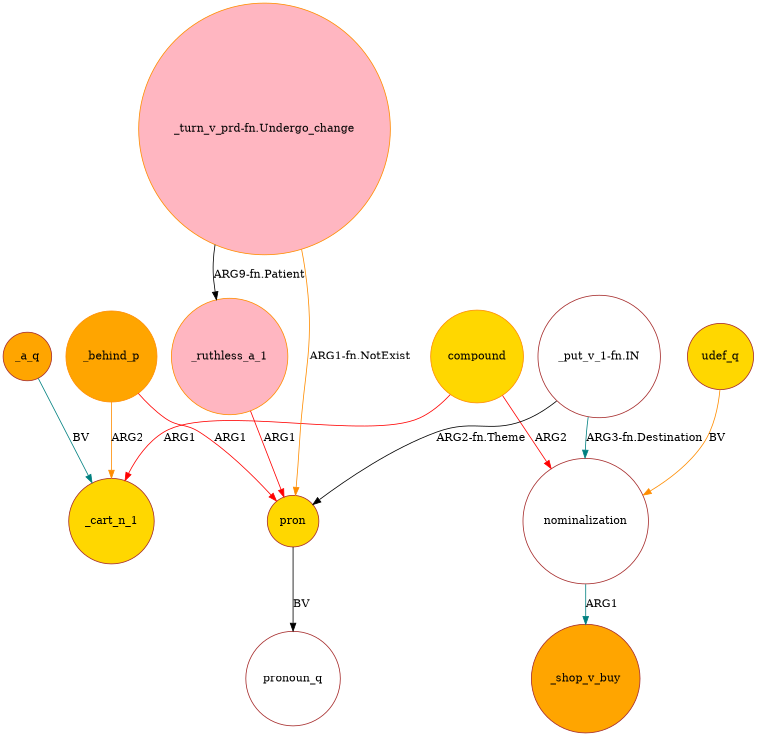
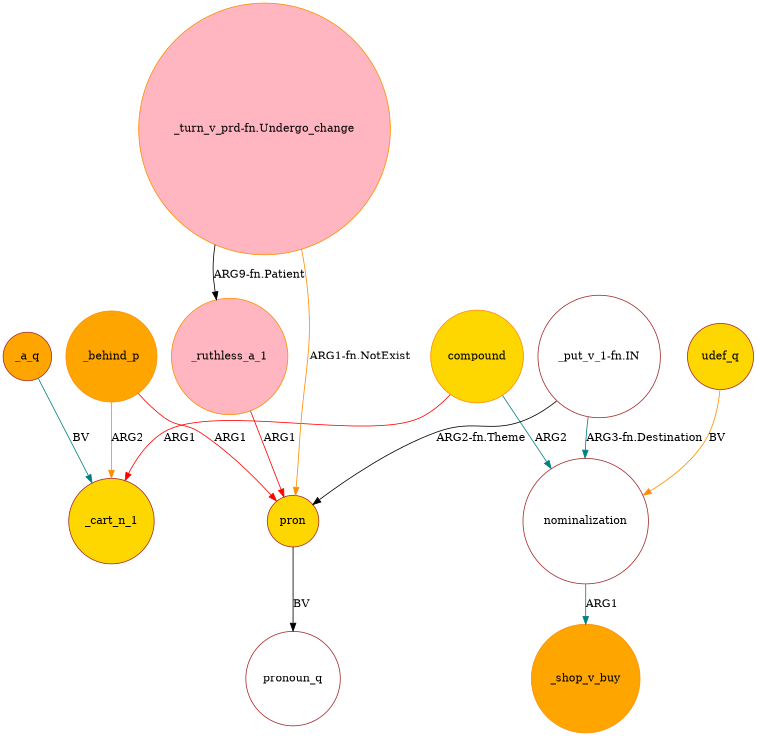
(525, 429) -> (525, 429)
(586, 679) -> (586, 679)
